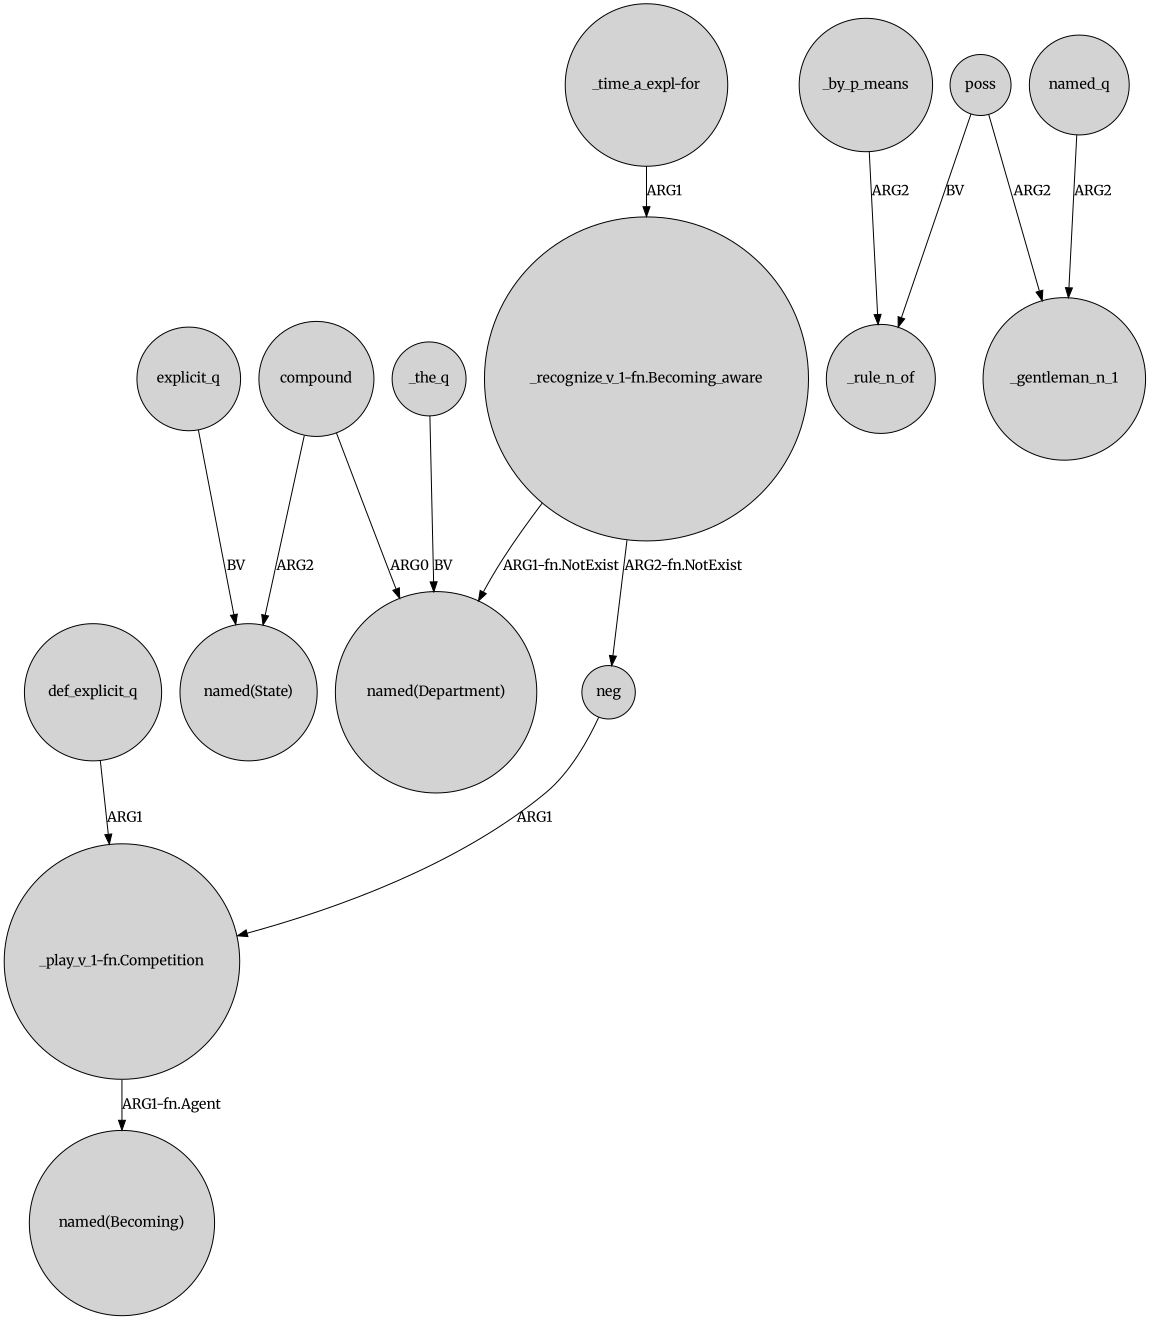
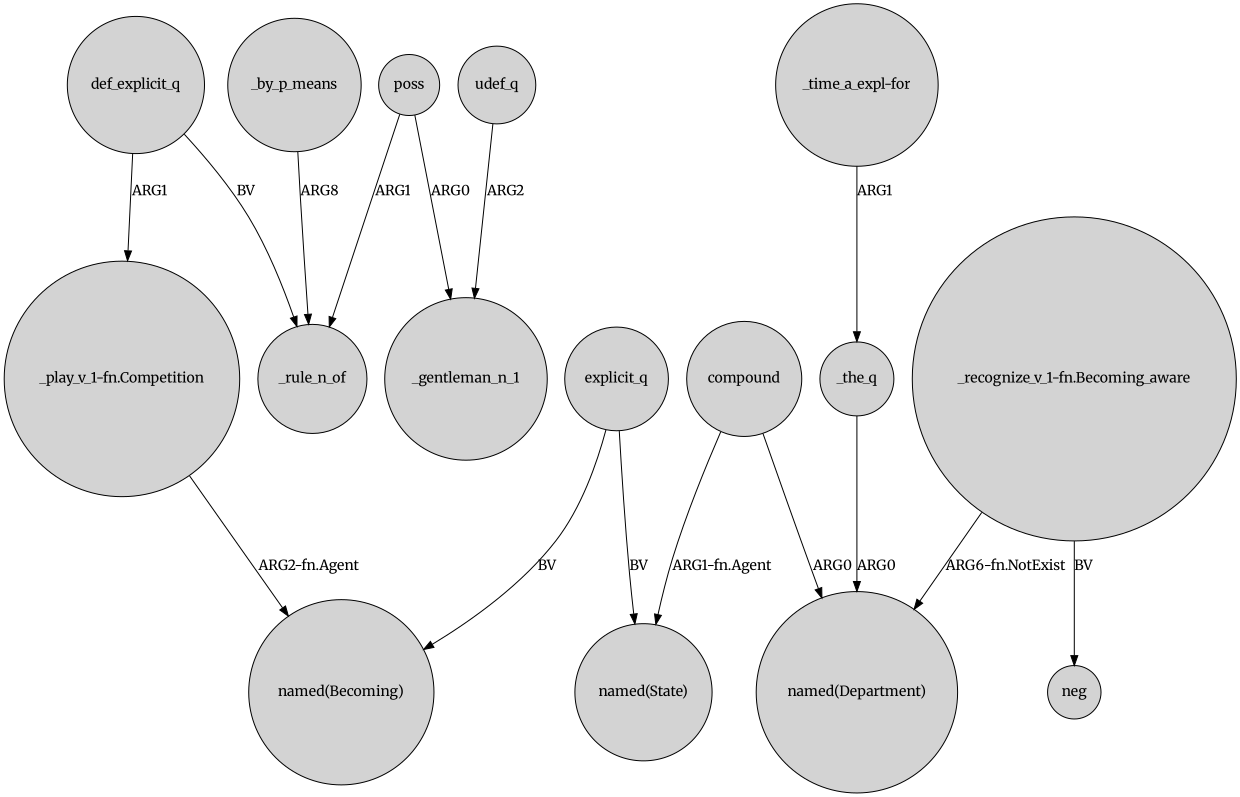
(1079, 85) -> (497, 85)
(646, 186) -> (857, 249)
(891, 191) -> (320, 191)
(955, 191) -> (393, 191)
(1032, 191) -> (451, 191)
none -> (250, 219)
none -> (543, 556)
(295, 566) -> (722, 566)
(444, 566) -> (877, 566)
(561, 566) -> (1006, 566)
(683, 566) -> (1084, 566)
(446, 858) -> none
(172, 1105) -> (309, 566)
